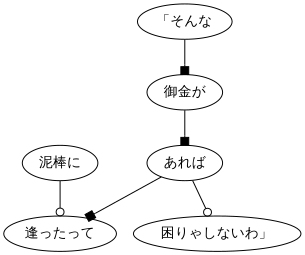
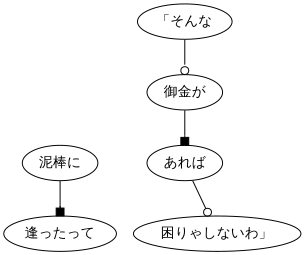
(185, 52) -> (185, 52)
(60, 195) -> (60, 195)
(128, 195) -> none
